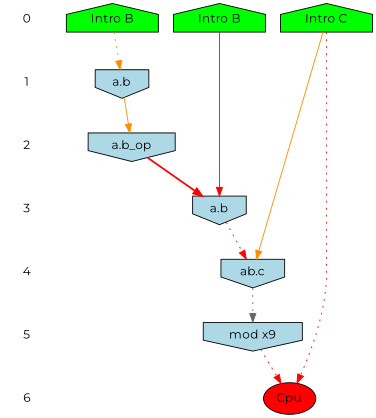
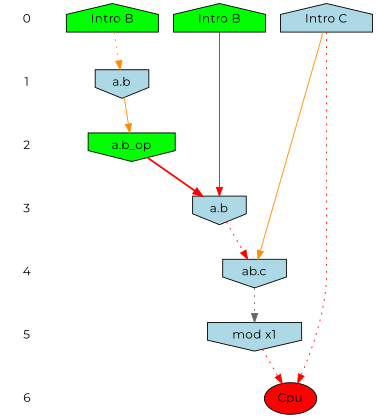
(327, 19) -> (327, 19)
(132, 146) -> (132, 146)
(253, 335) -> (255, 335)
